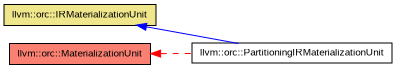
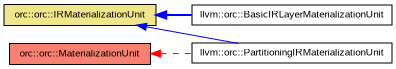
(80, 15) -> (80, 15)
none -> (292, 15)
(80, 54) -> (80, 54)
